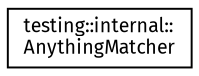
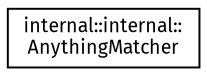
(100, 38) -> (104, 38)
